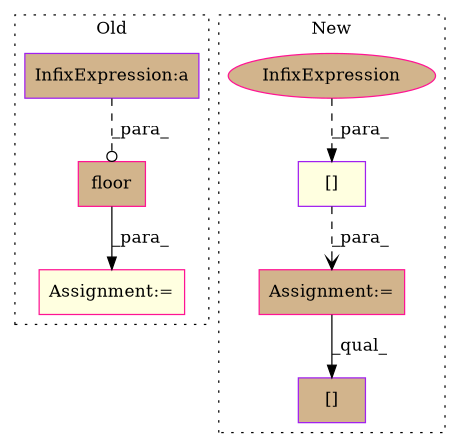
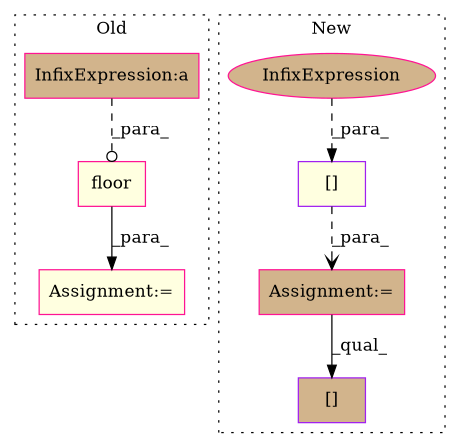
(112, 76) -> (112, 76)
(112, 184) -> (112, 184)
